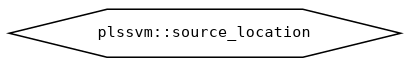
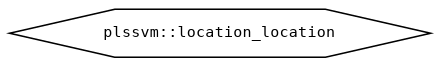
(205, 33) -> (220, 33)
